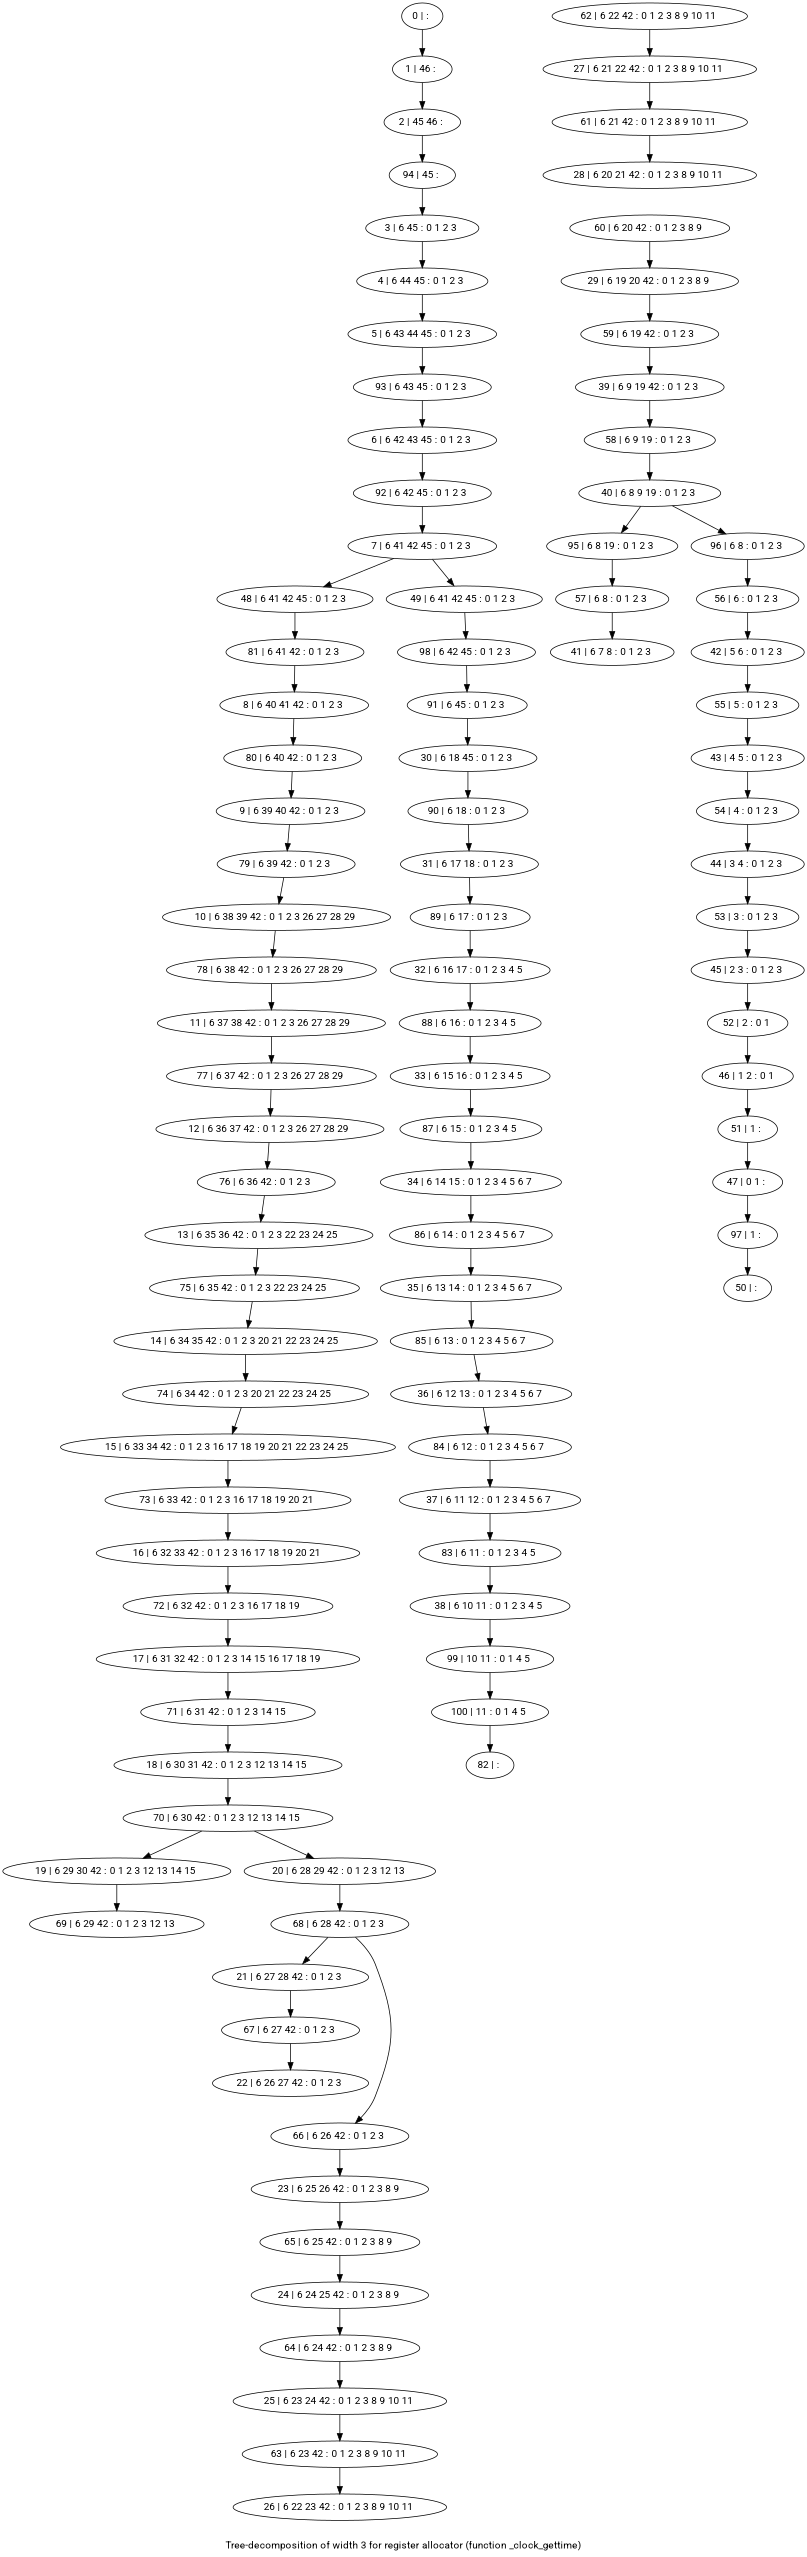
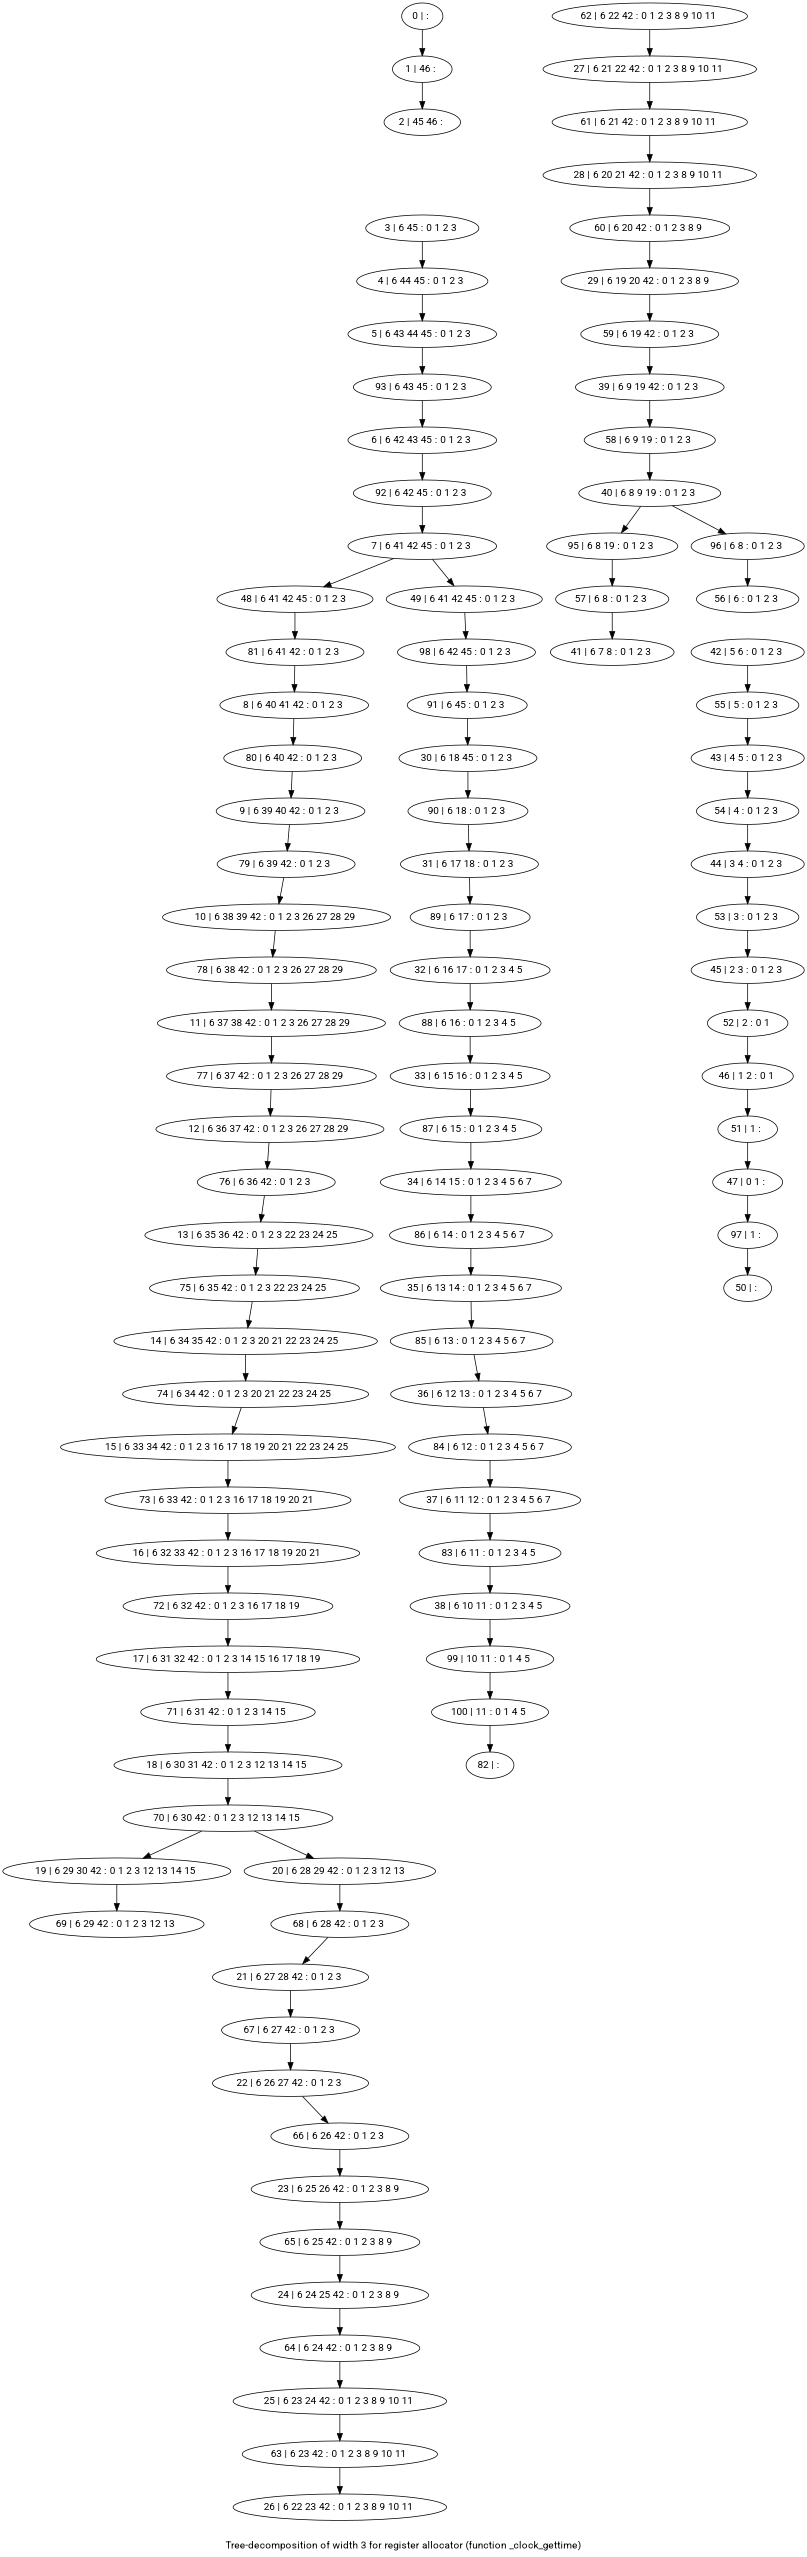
(422, 175) -> none
none -> (650, 198)
(748, 622) -> none
(391, 2026) -> (313, 2107)
